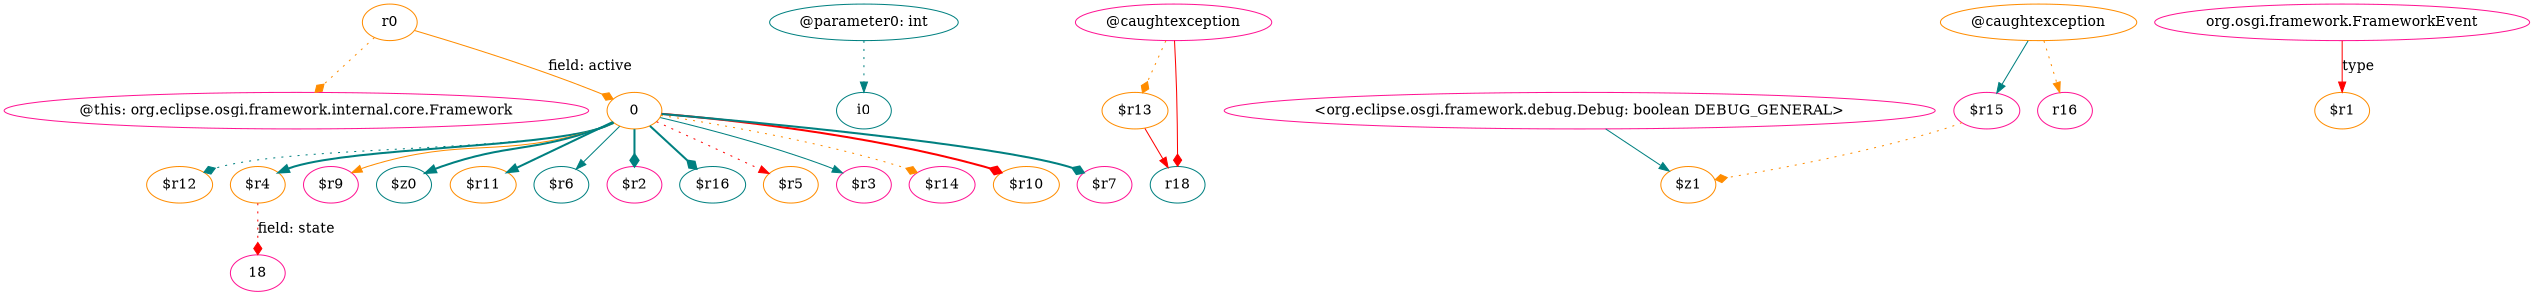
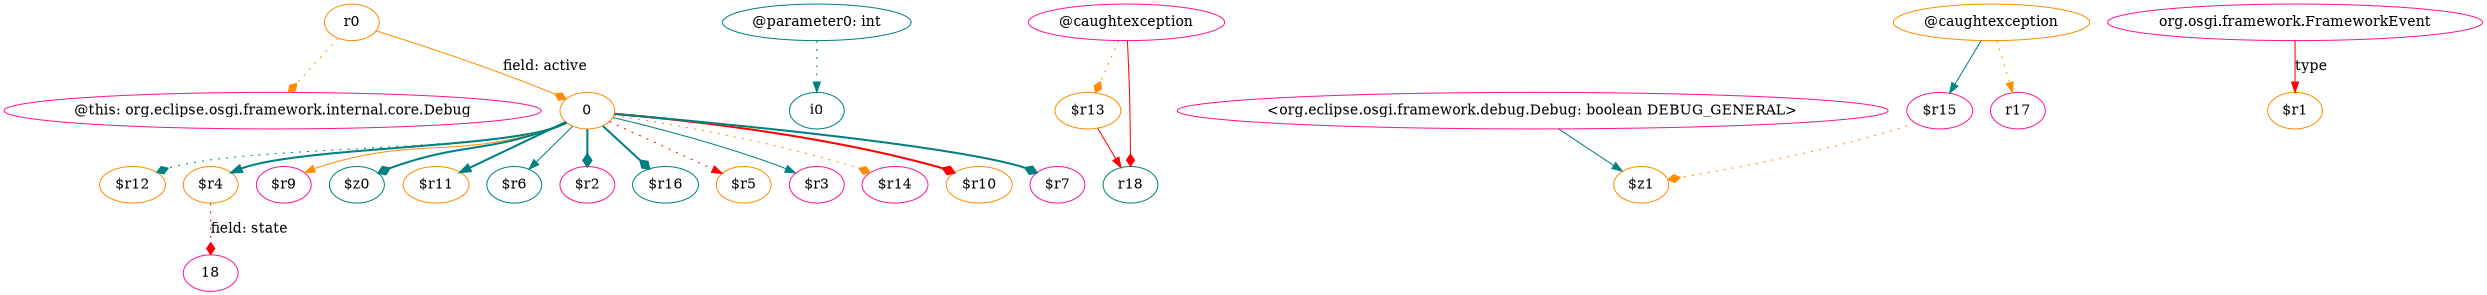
(296, 111) -> (273, 111)
(2065, 111) -> (2018, 111)
(484, 154) -> (438, 154)
